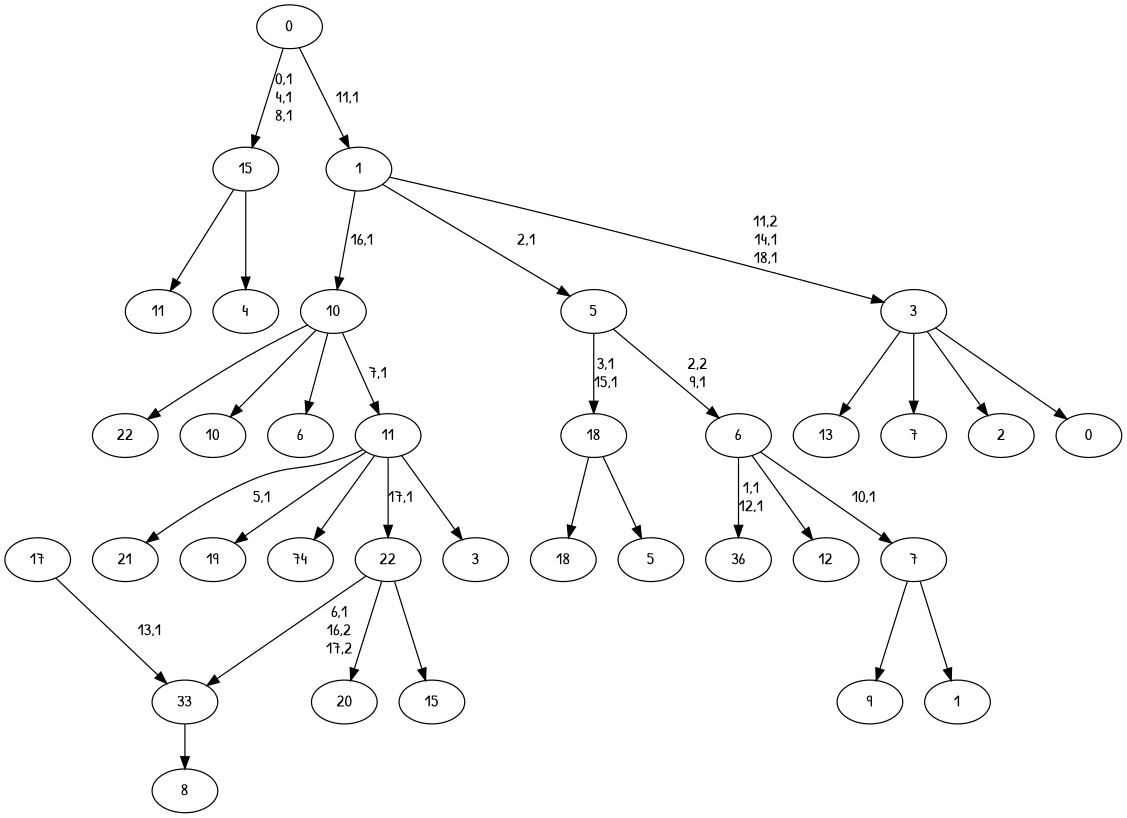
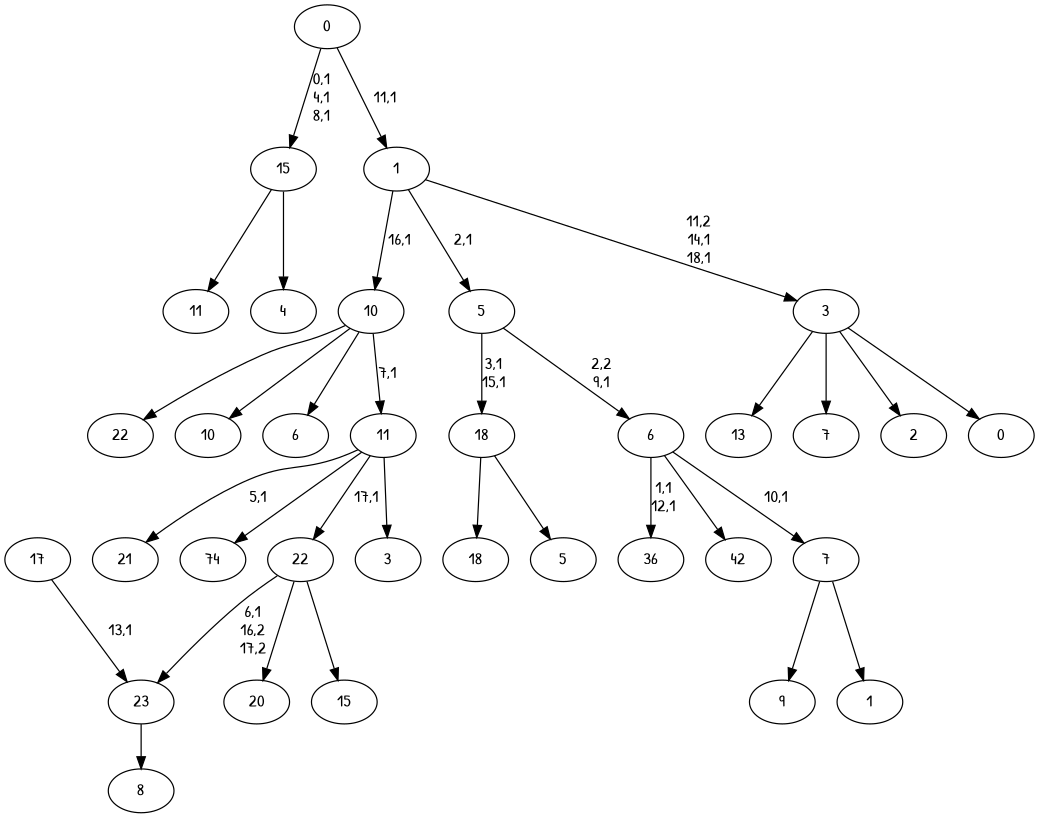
(213, 560) -> none
(826, 560) -> (739, 560)
(185, 702) -> (141, 702)
